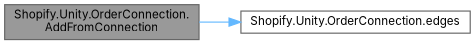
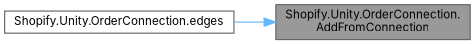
(214, 22) -> (249, 22)
